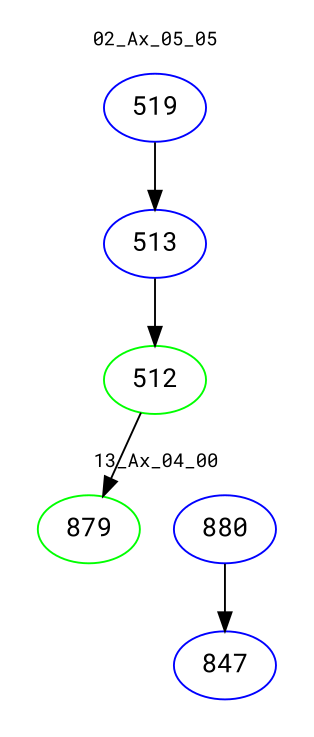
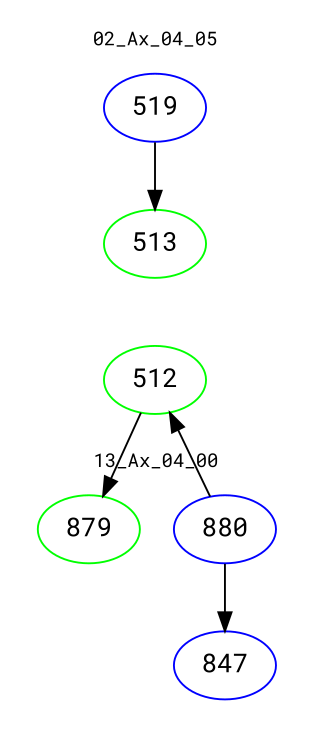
(156, 41) -> (156, 41)
(155, 244) -> (155, 244)
(155, 303) -> (194, 463)
